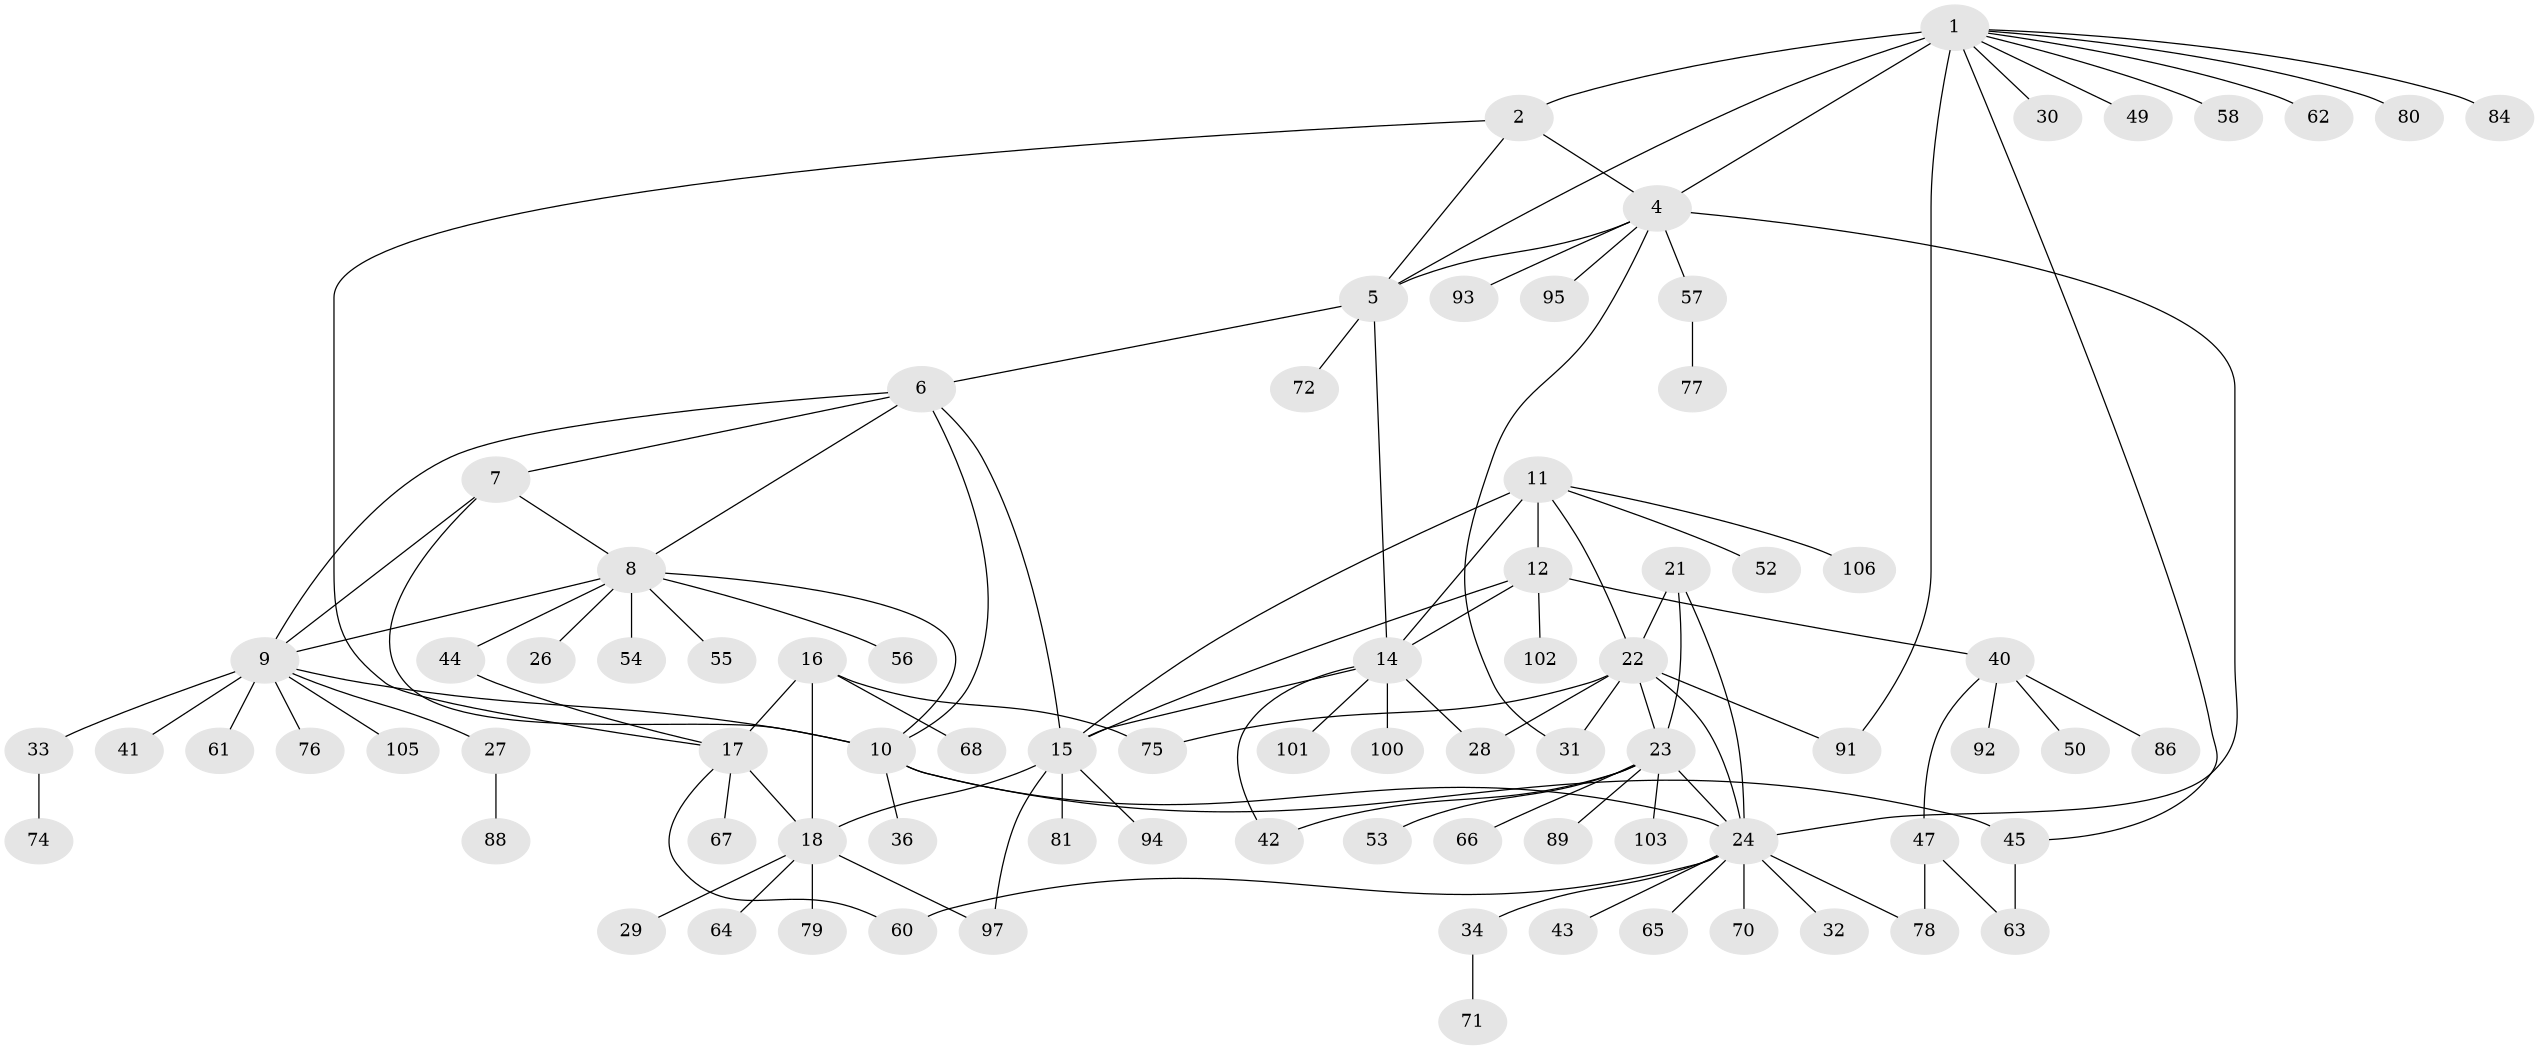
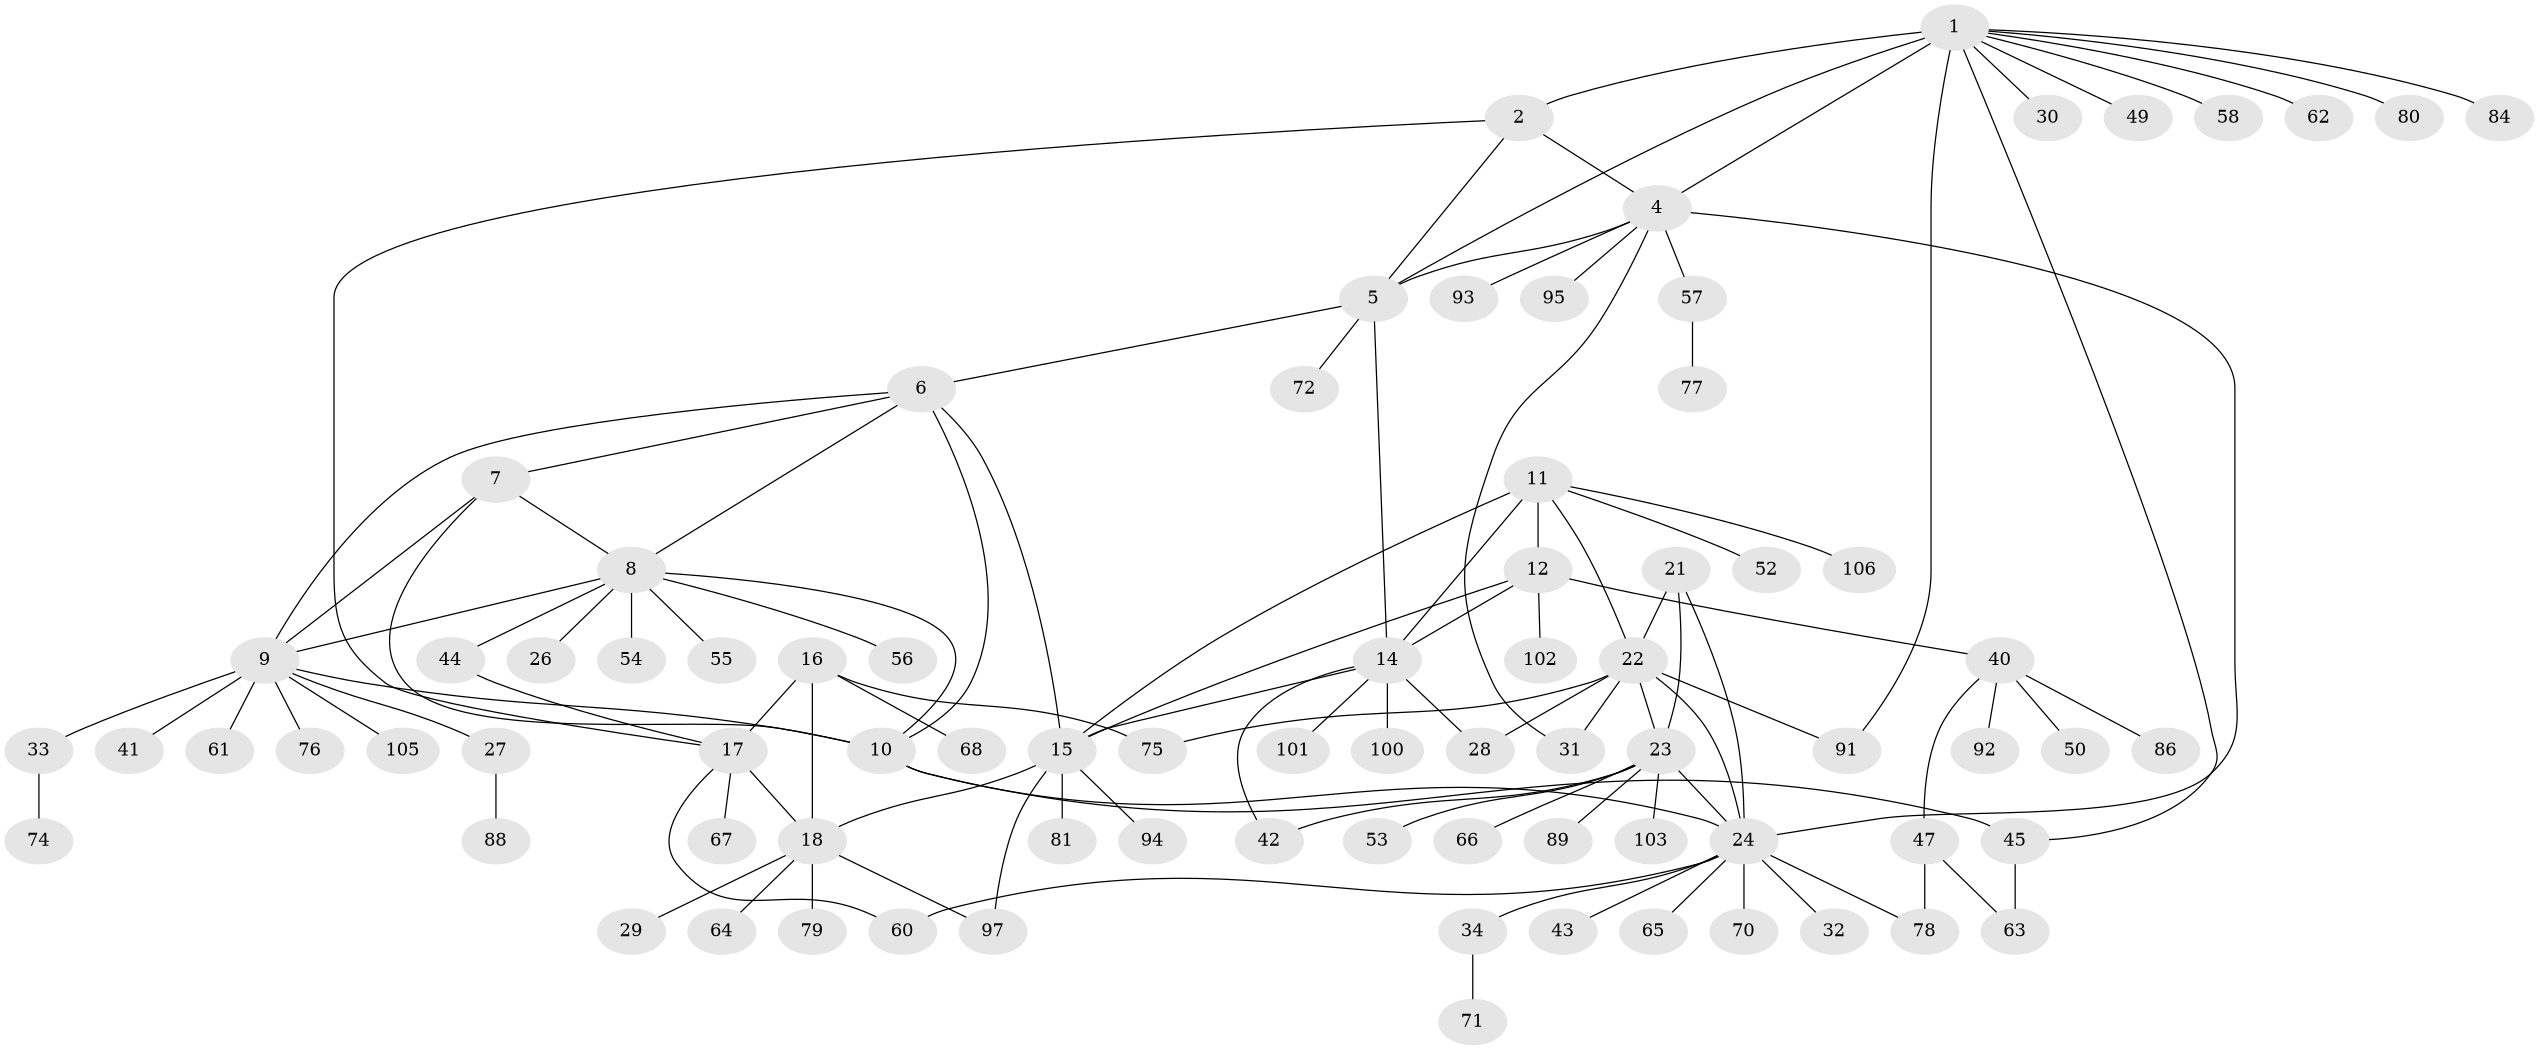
(903, 841) -> none
